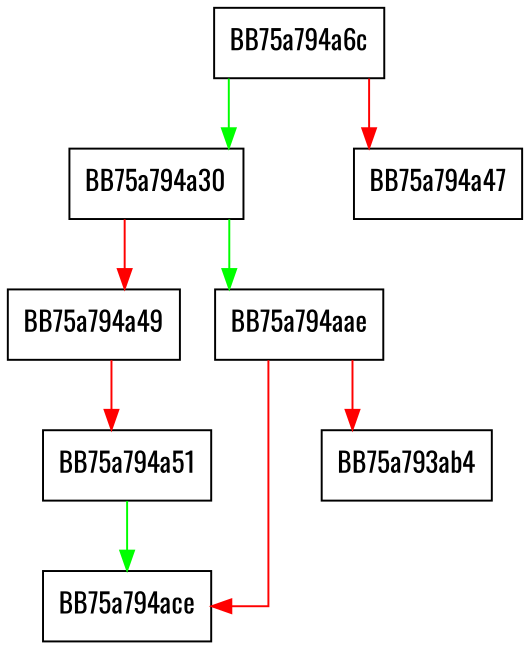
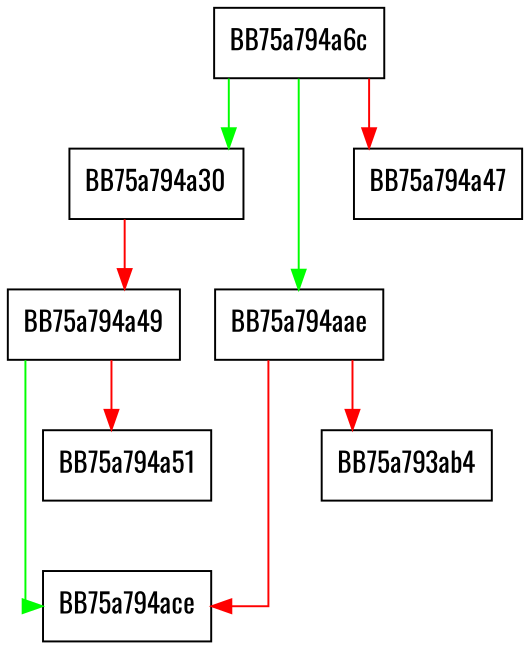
(229, 244) -> (299, 174)
(127, 526) -> (25, 484)
